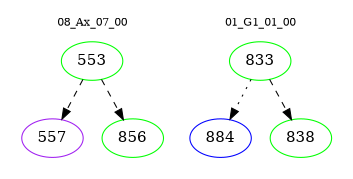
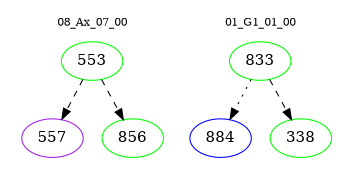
(301, 138) -> (301, 138)
